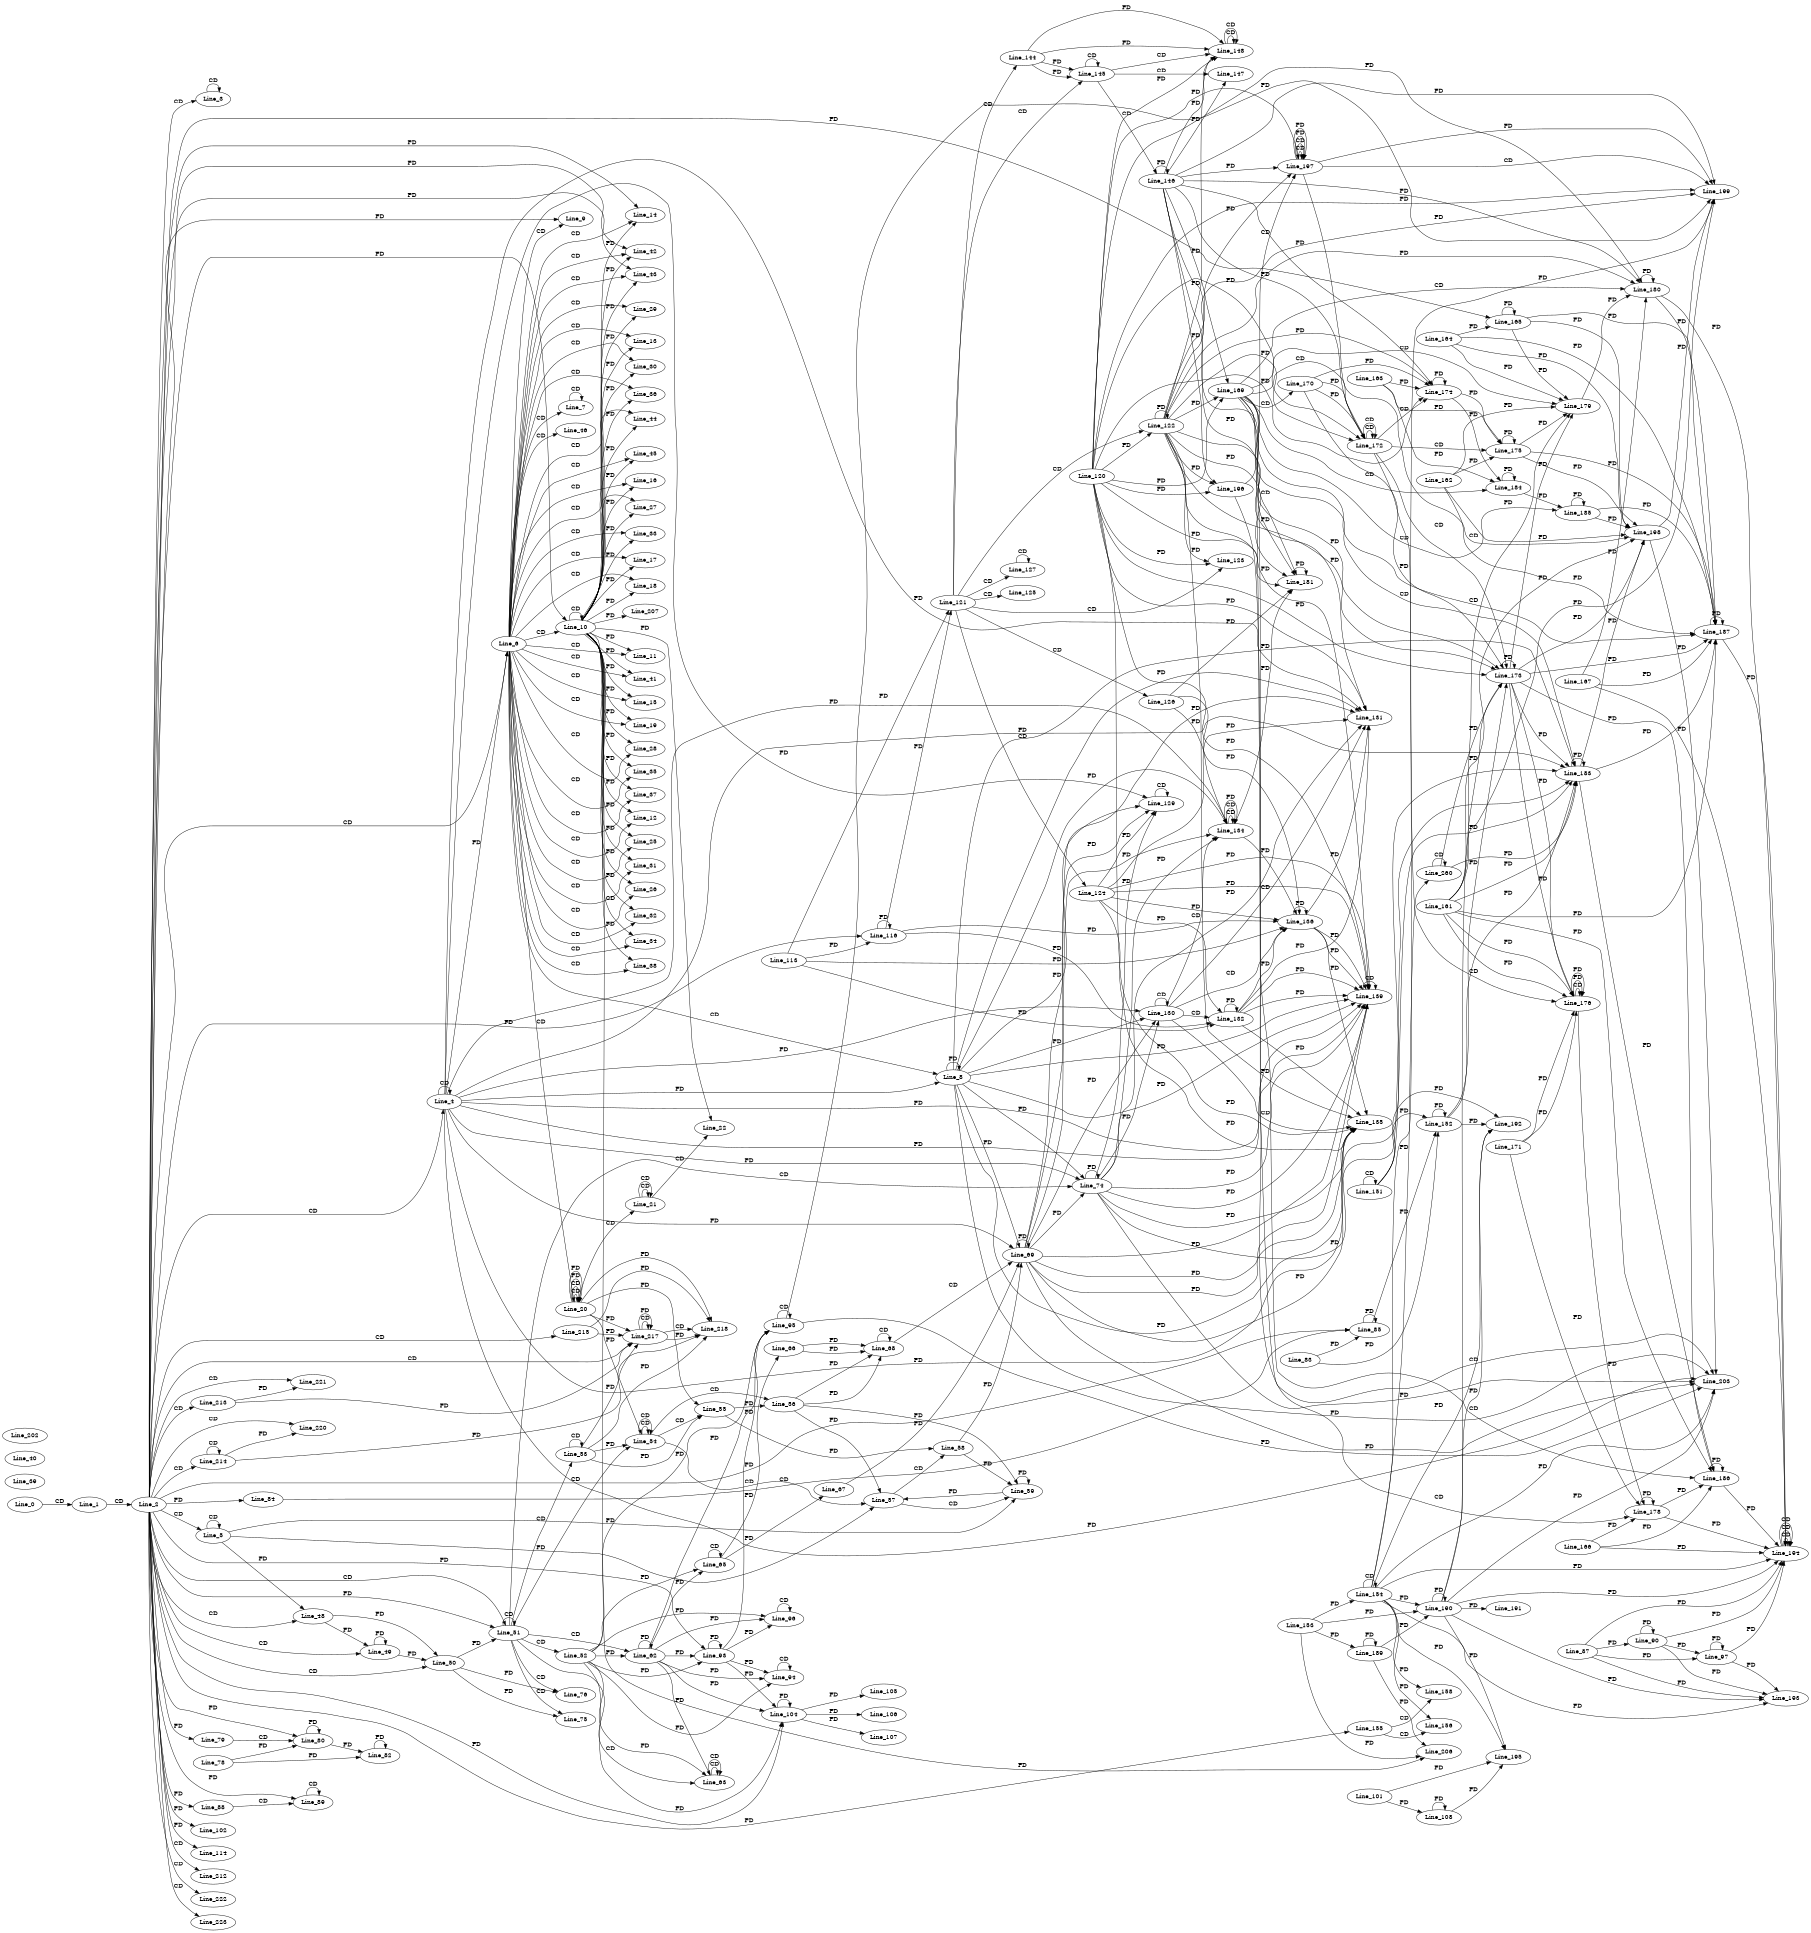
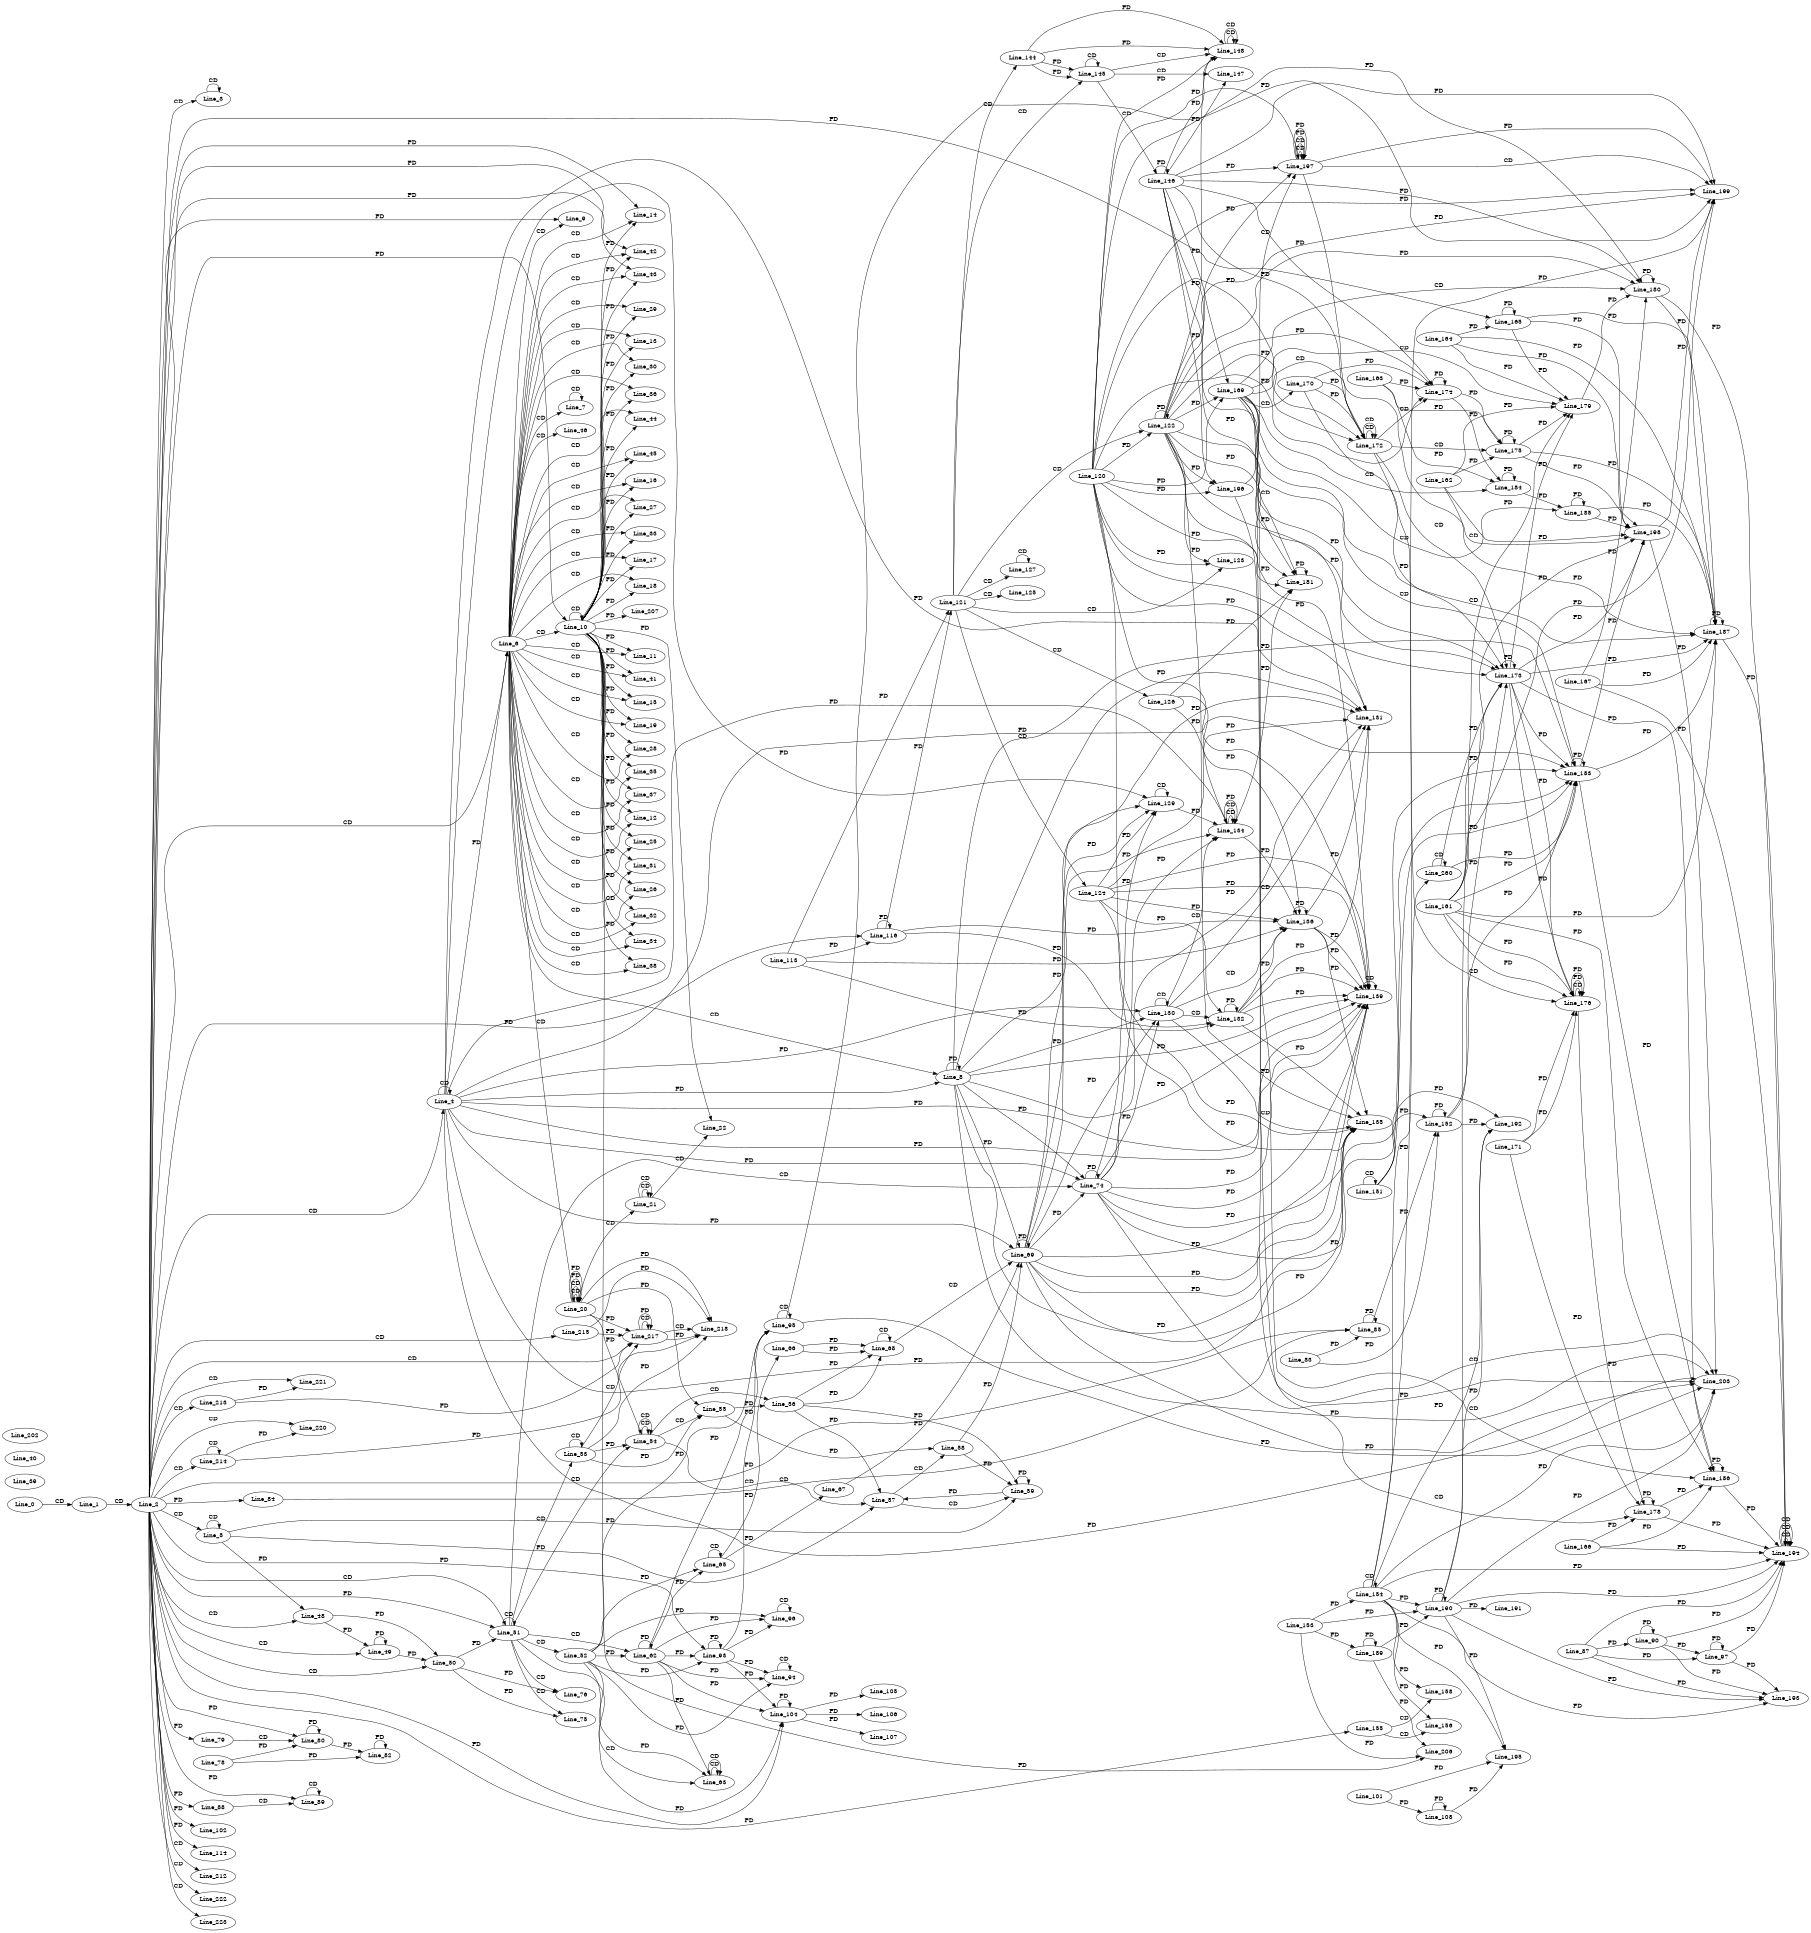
(1054, 858) -> (1198, 816)
(610, 1387) -> (610, 1387)
